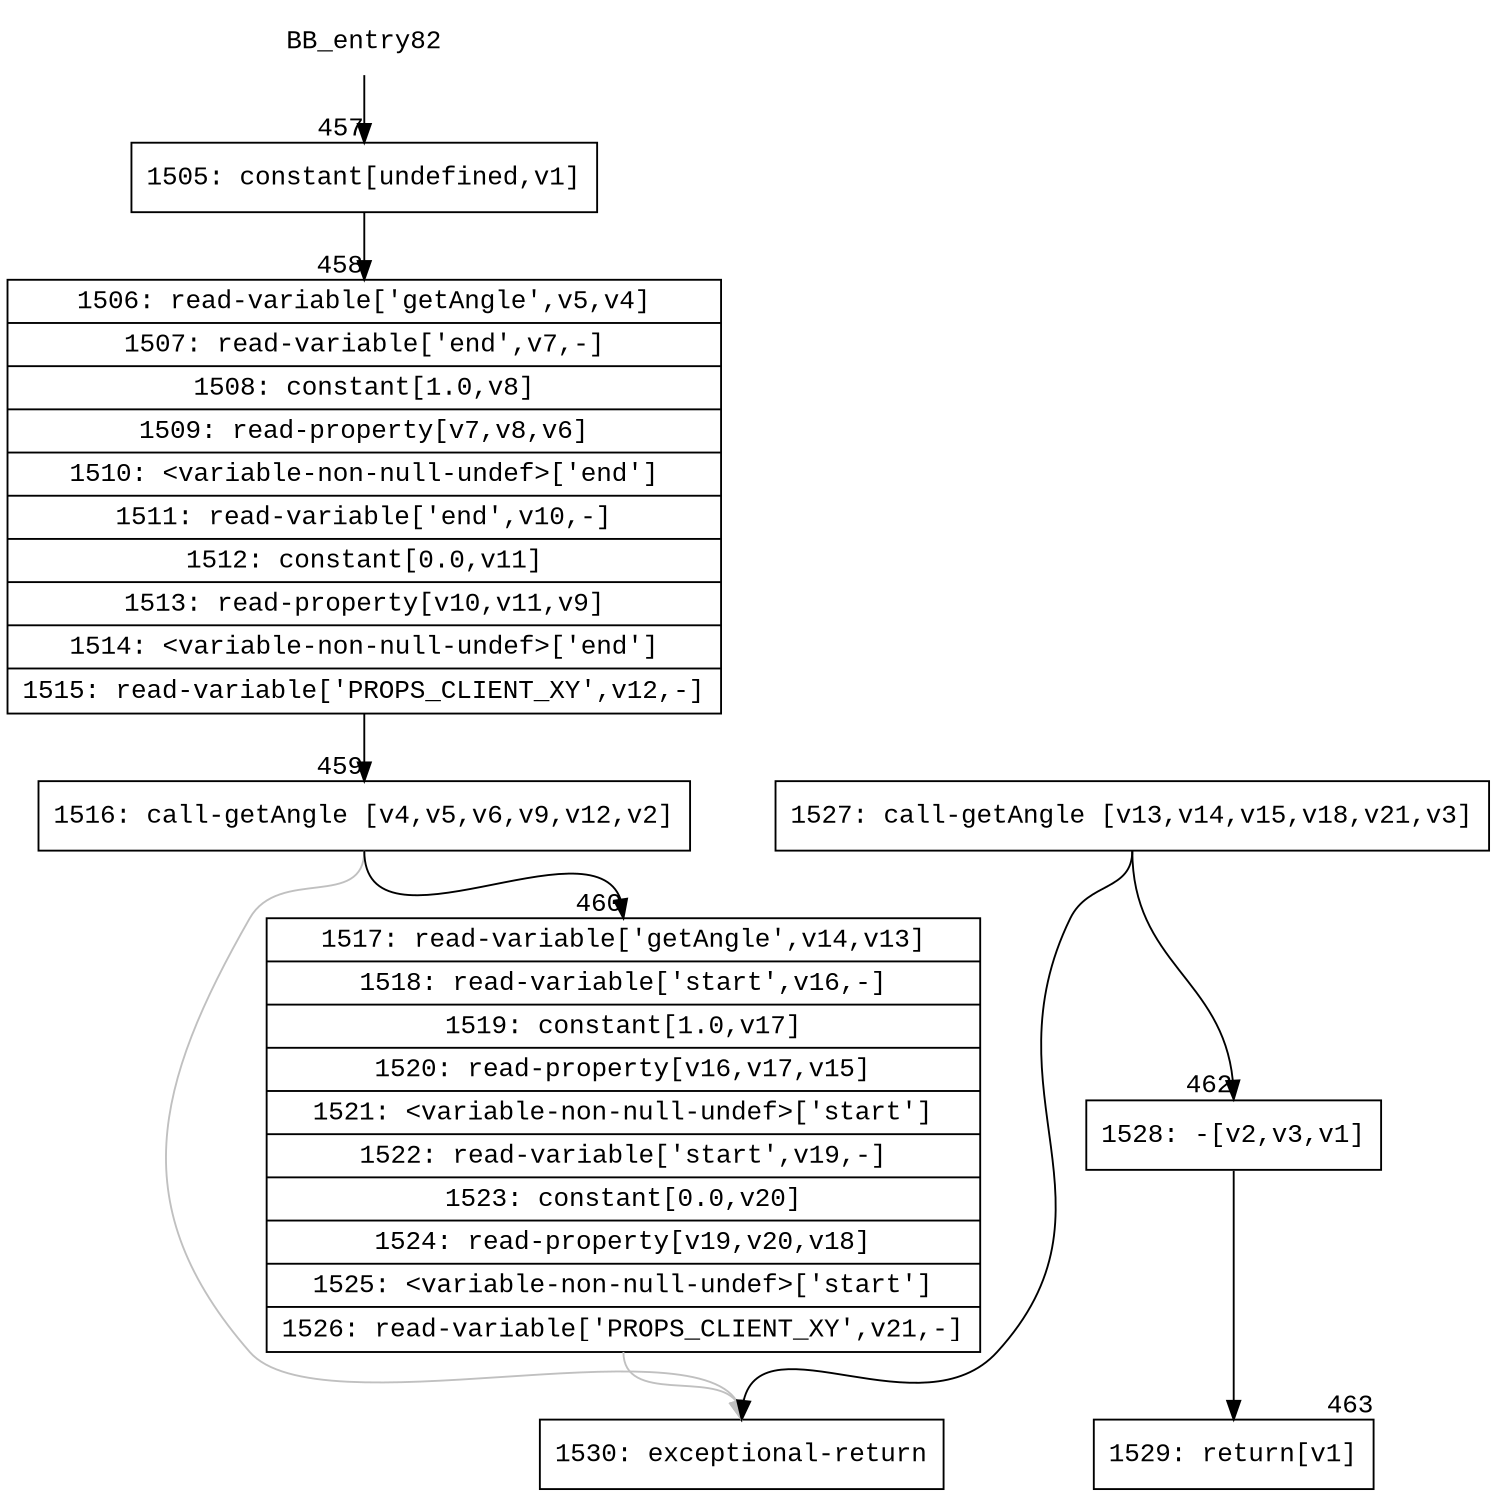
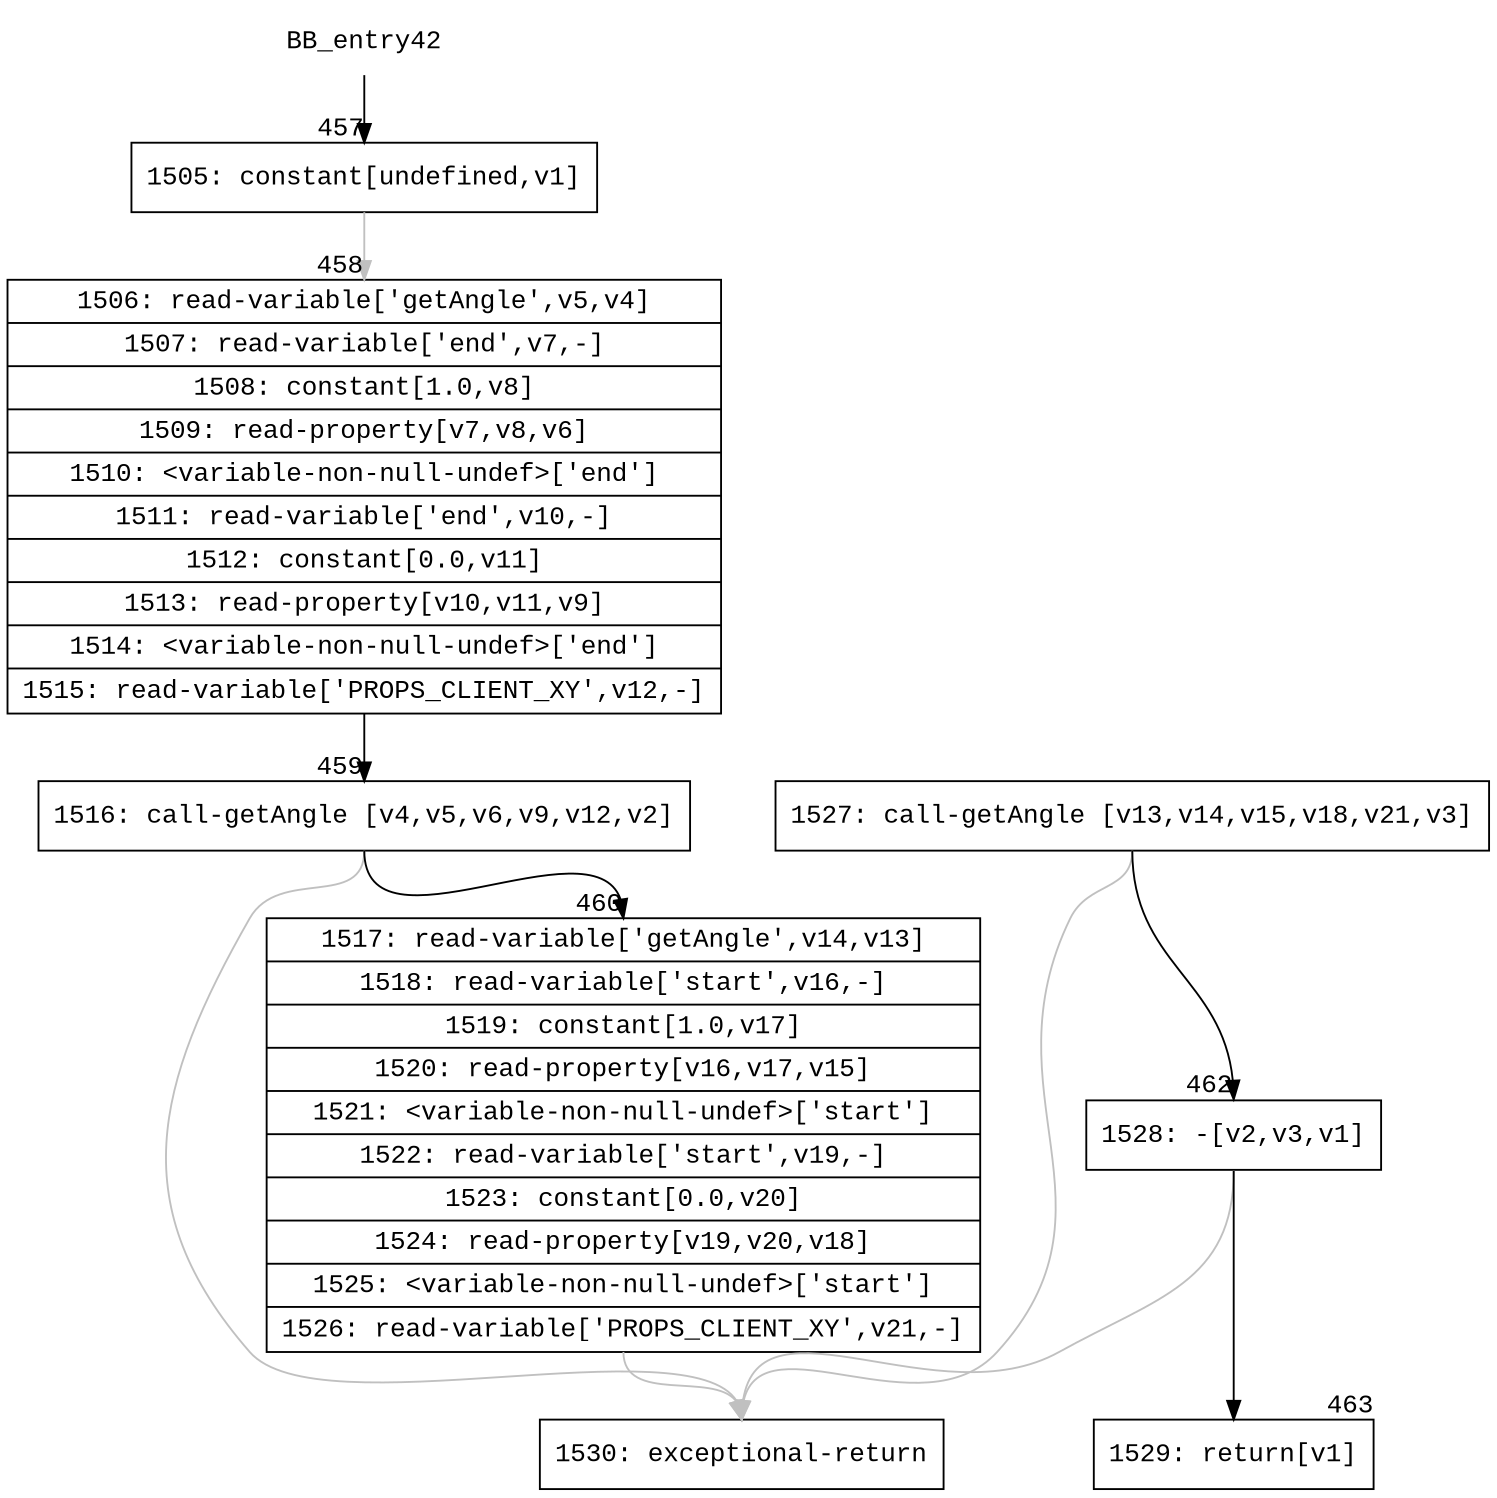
(364, 41) -> (364, 41)
(364, 236) -> (364, 236)
(1053, 1230) -> (1053, 1230)
none -> (1024, 1364)
